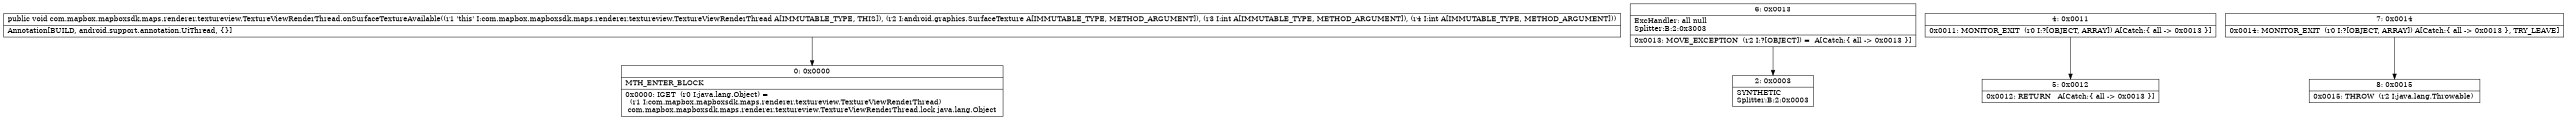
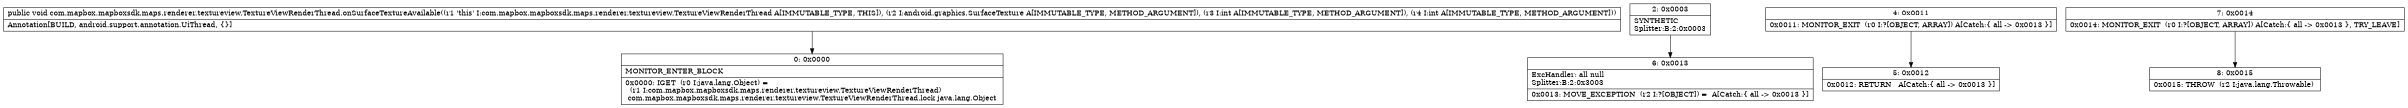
(1773, 58) -> (1670, 44)
(665, 83) -> (674, 71)
